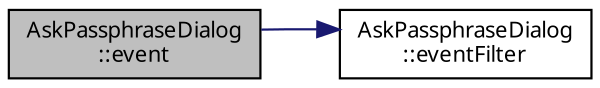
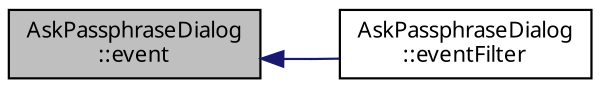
(289, 29) -> (312, 59)
